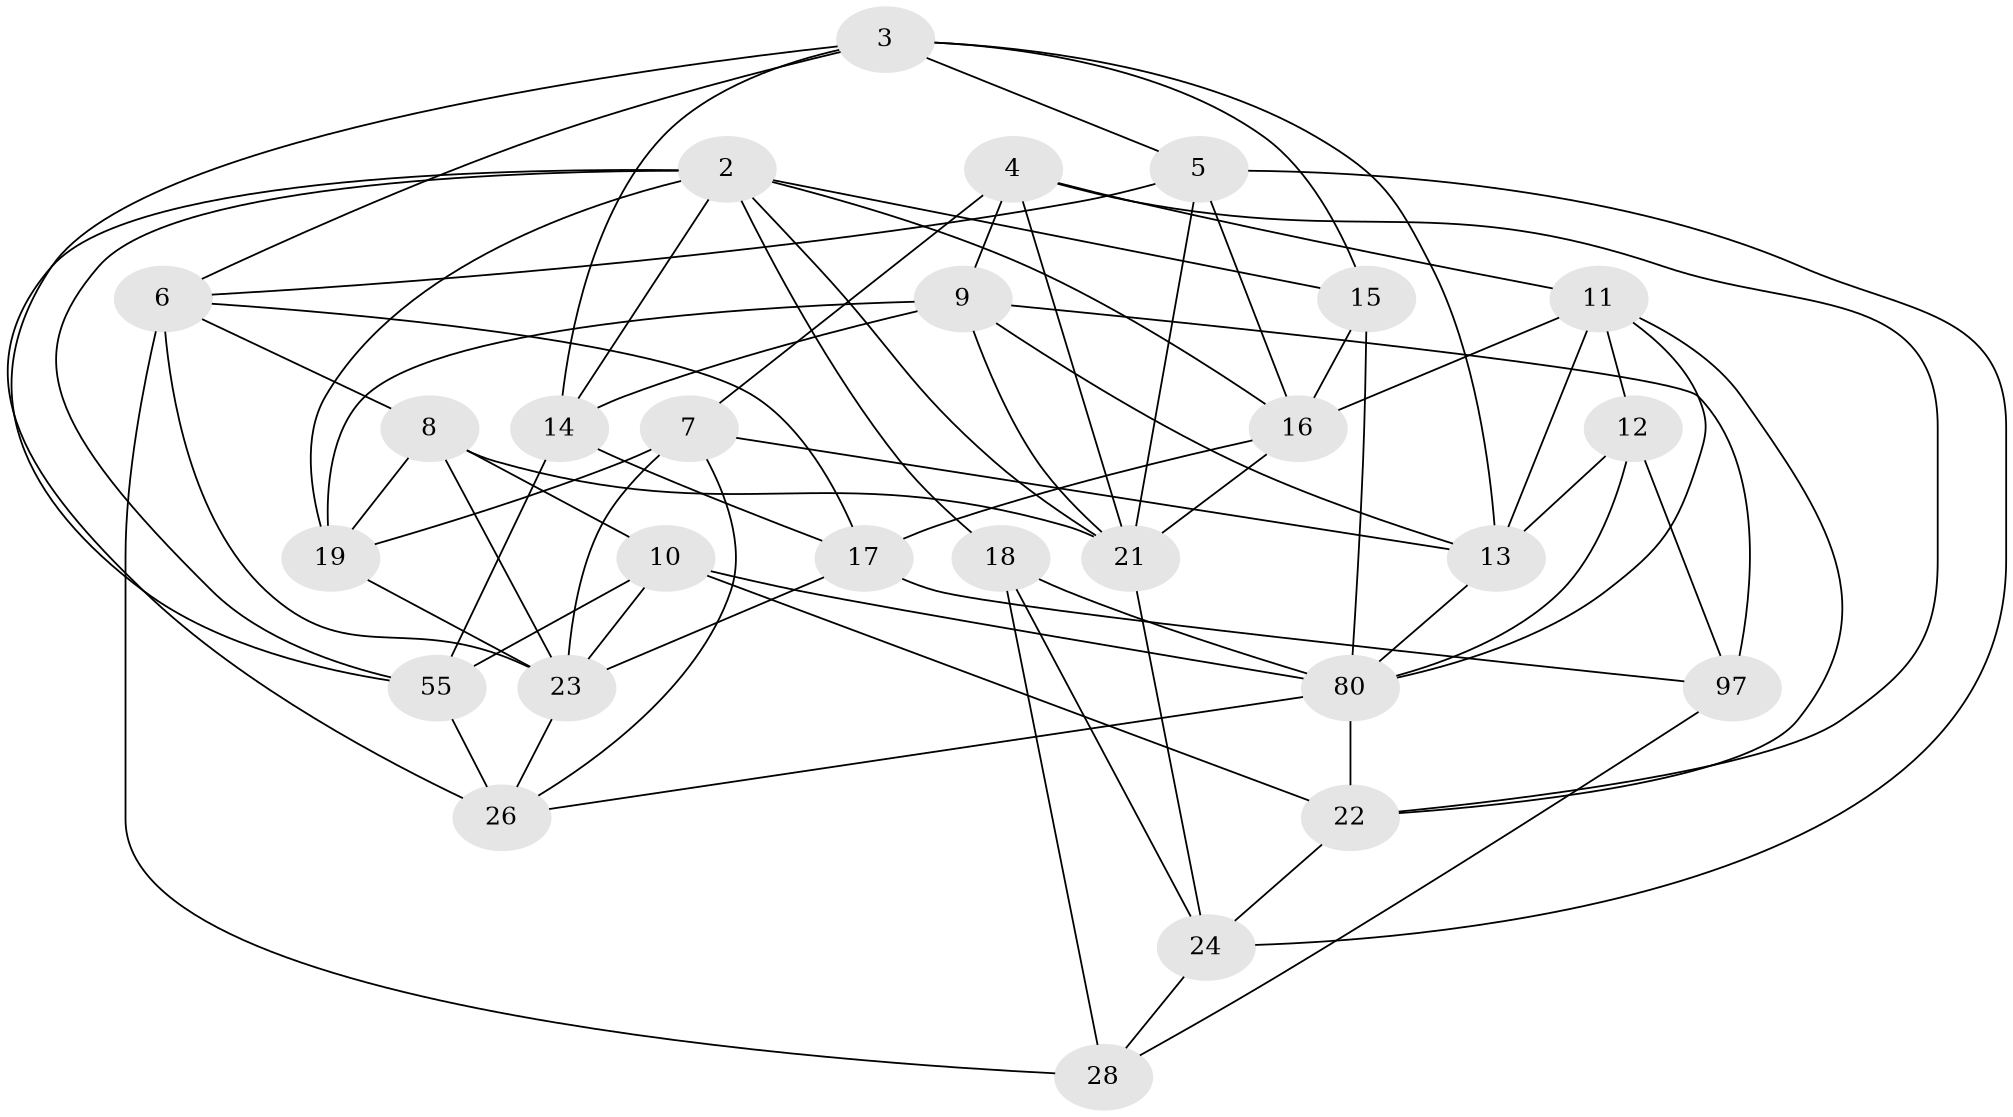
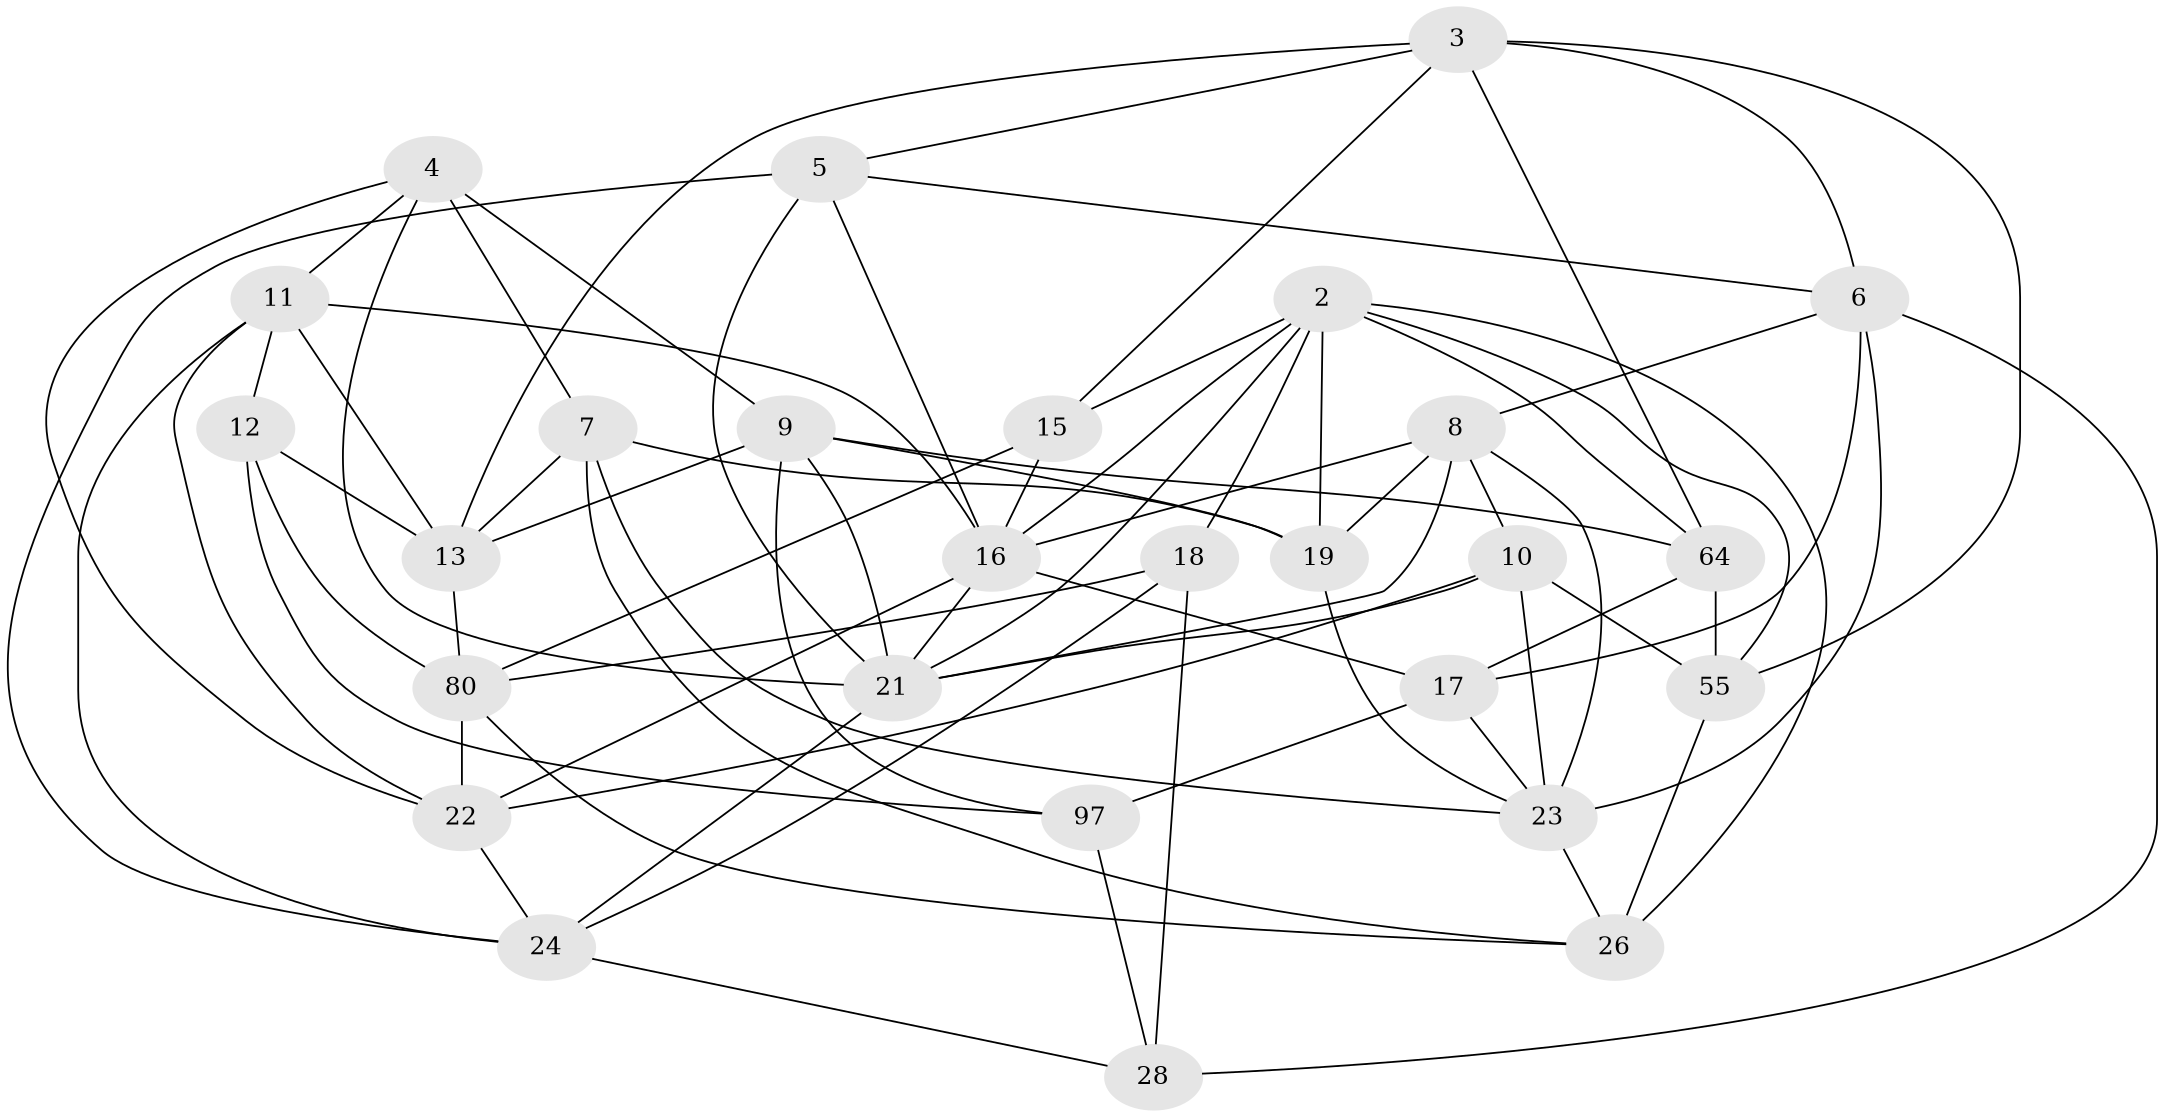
(560, 429) -> (1716, 558)
none -> (1205, 499)
(1645, 558) -> (88, 739)
(992, 626) -> (1211, 635)
none -> (716, 694)
